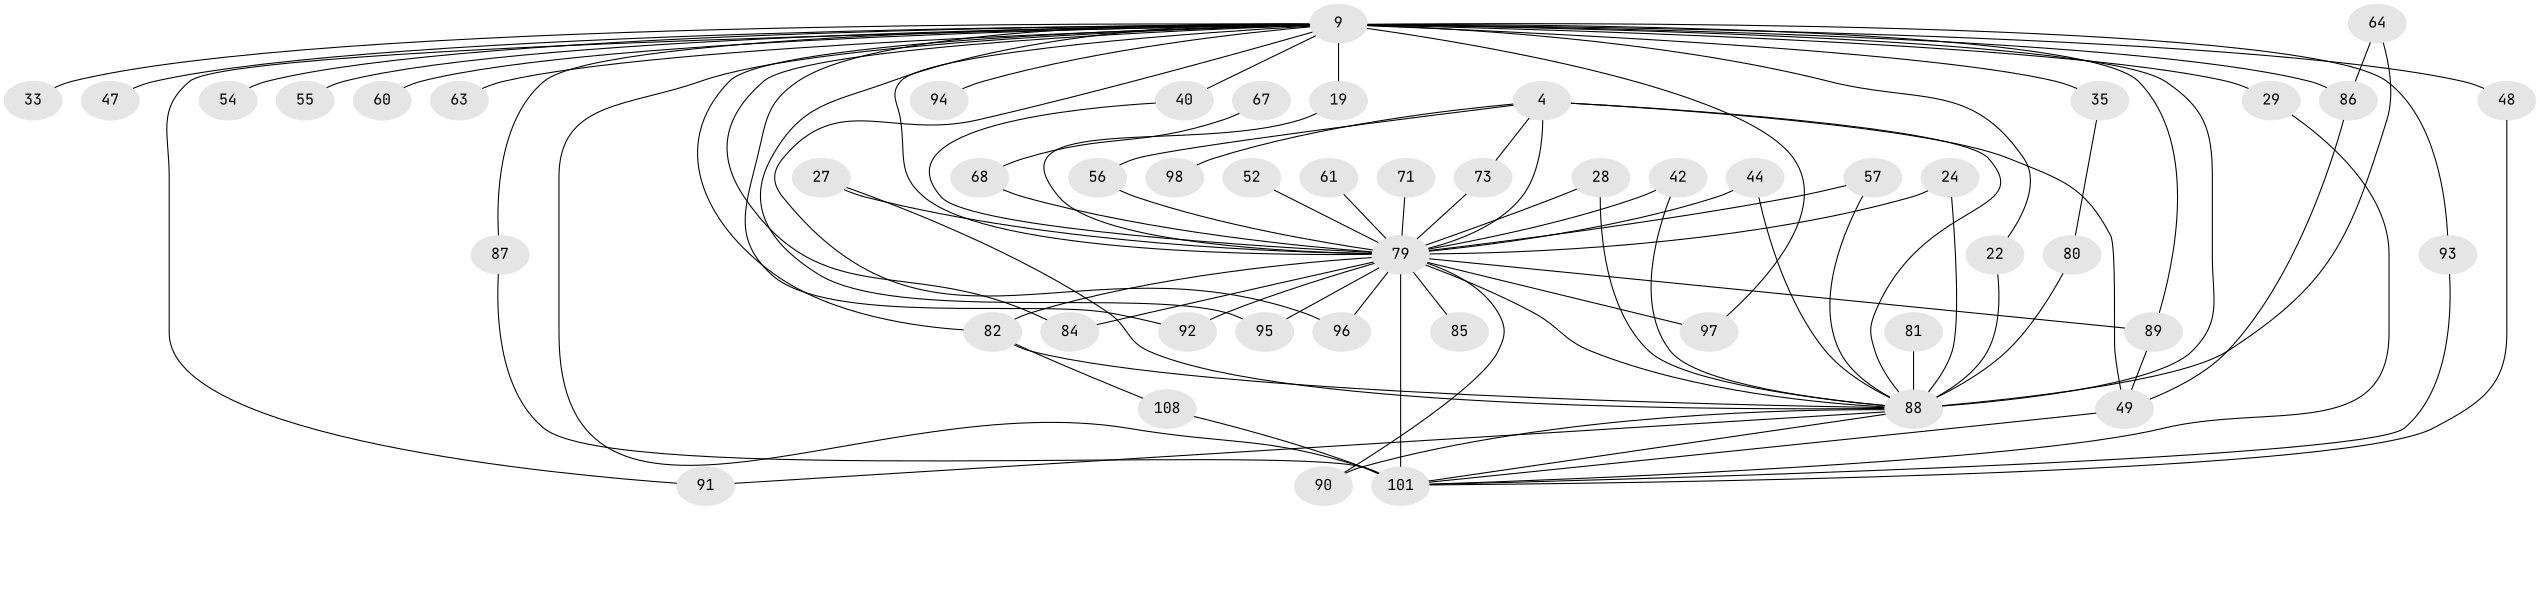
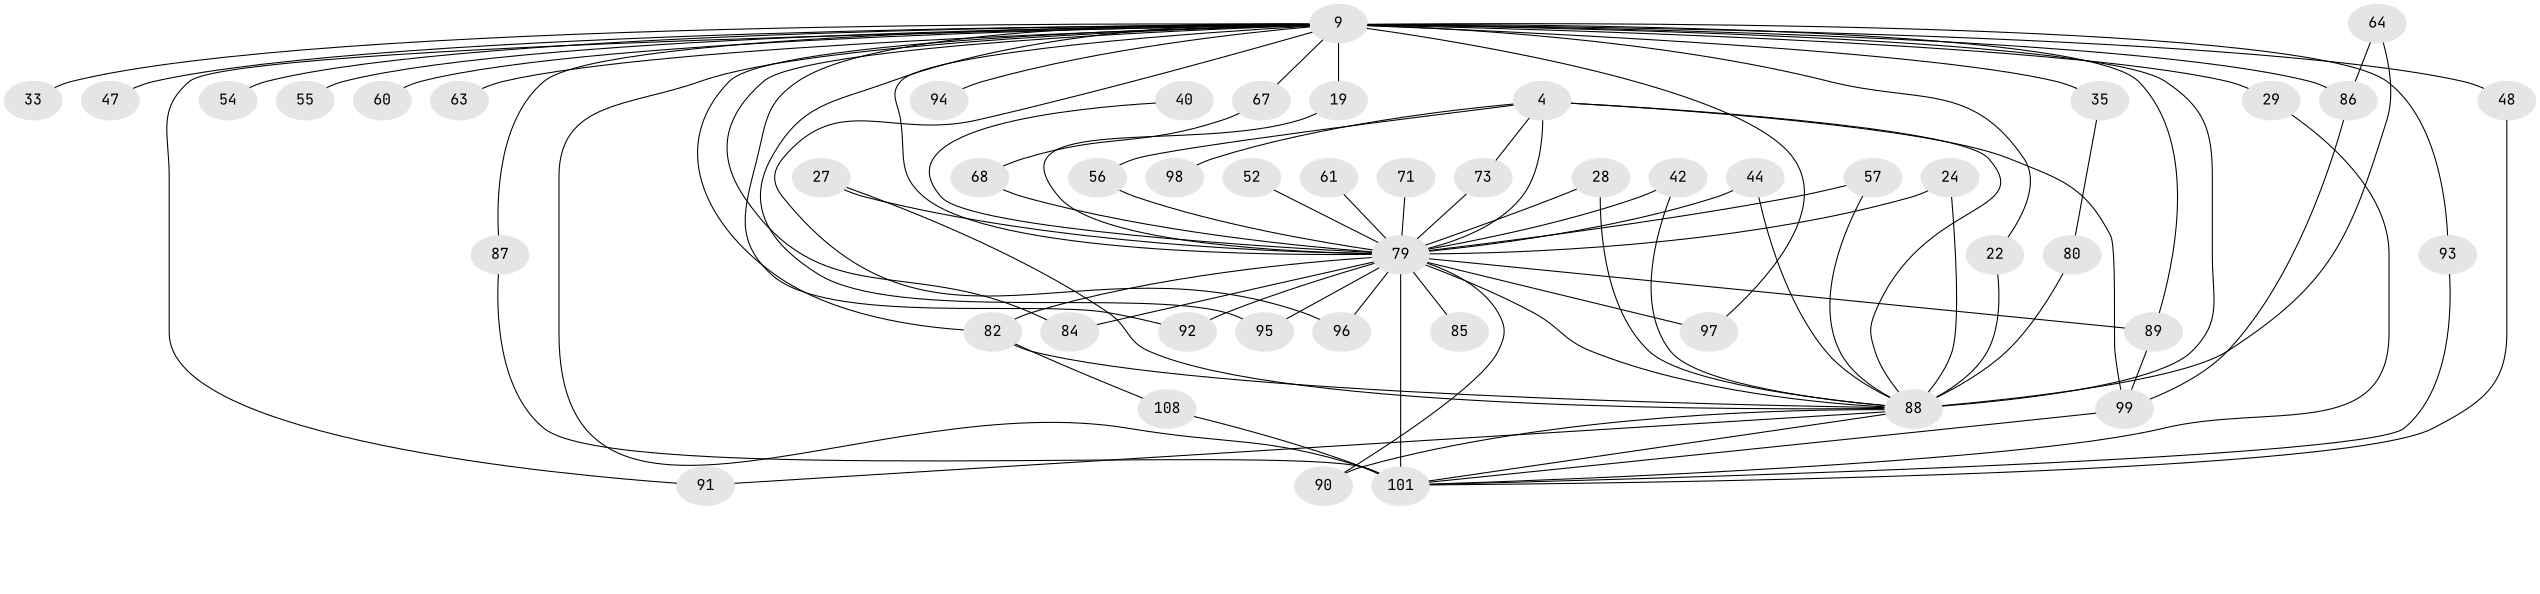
(1261, 62) -> (1300, 62)
(1914, 332) -> none
(2125, 409) -> (2125, 409)
